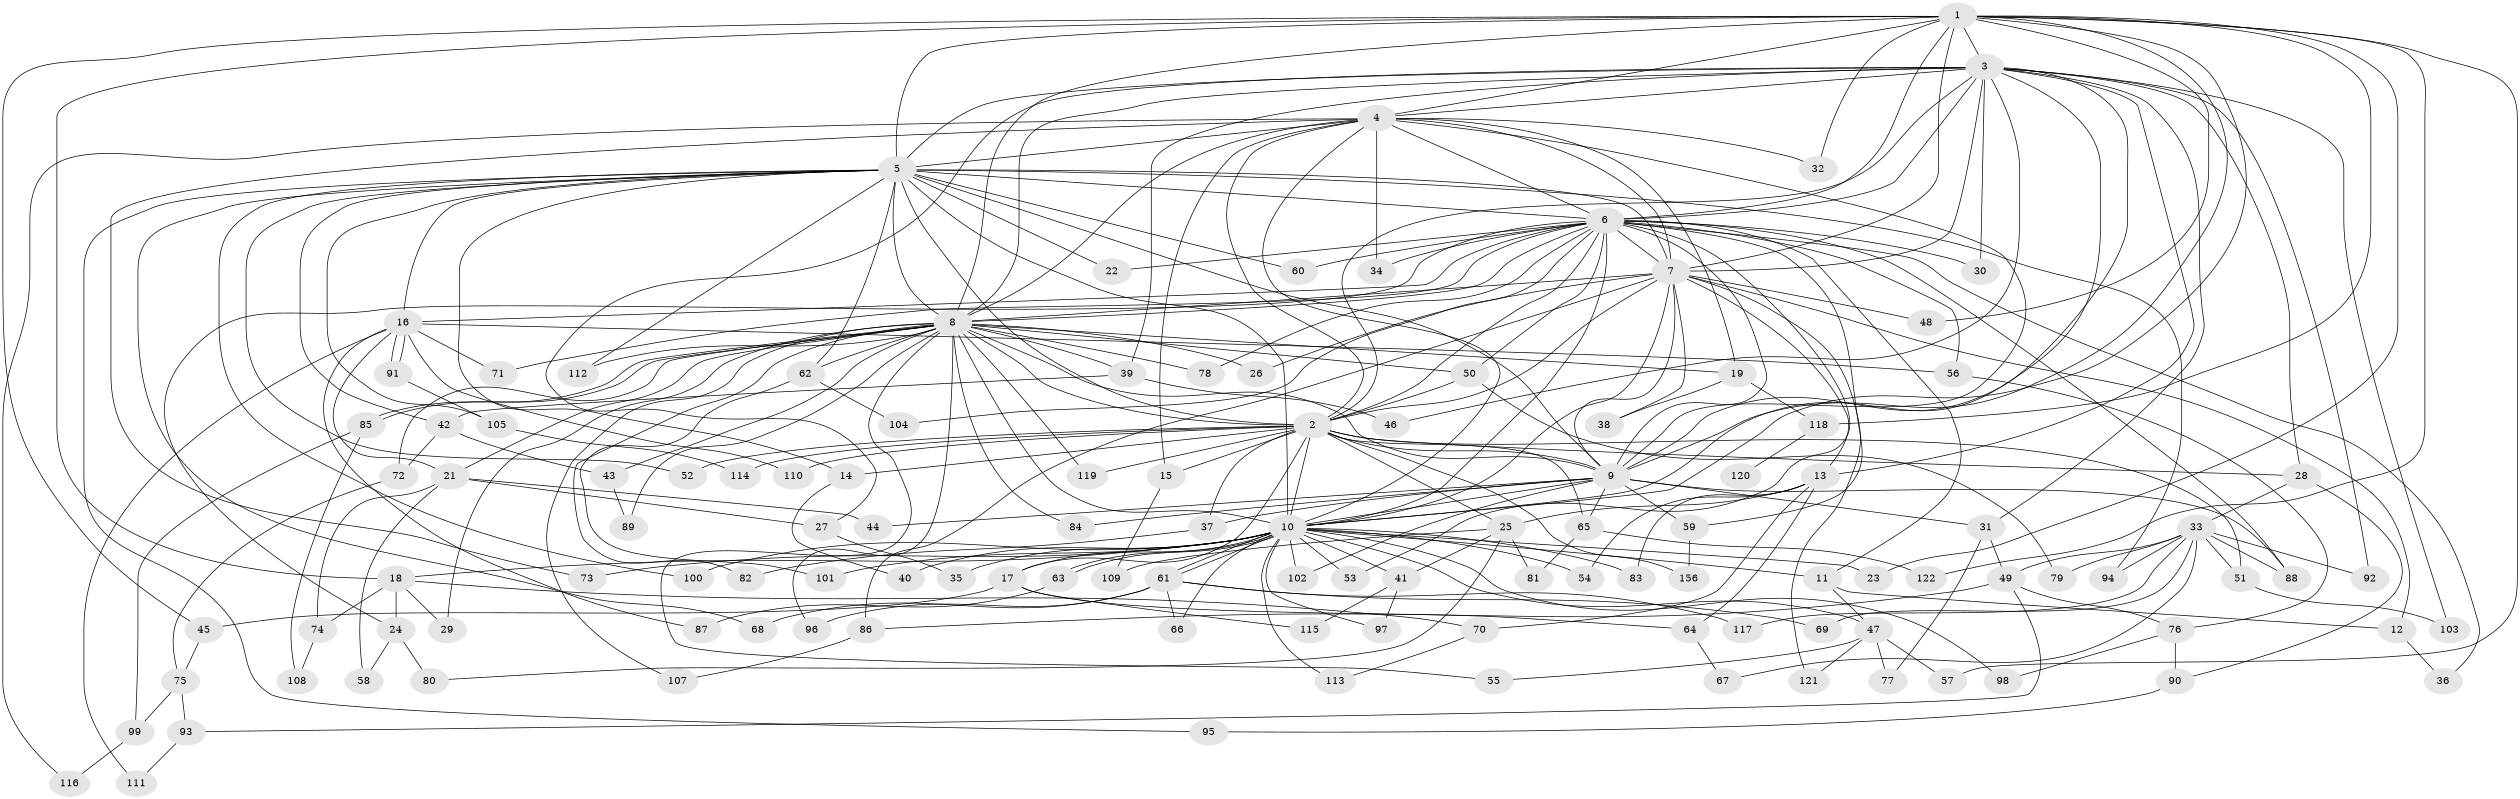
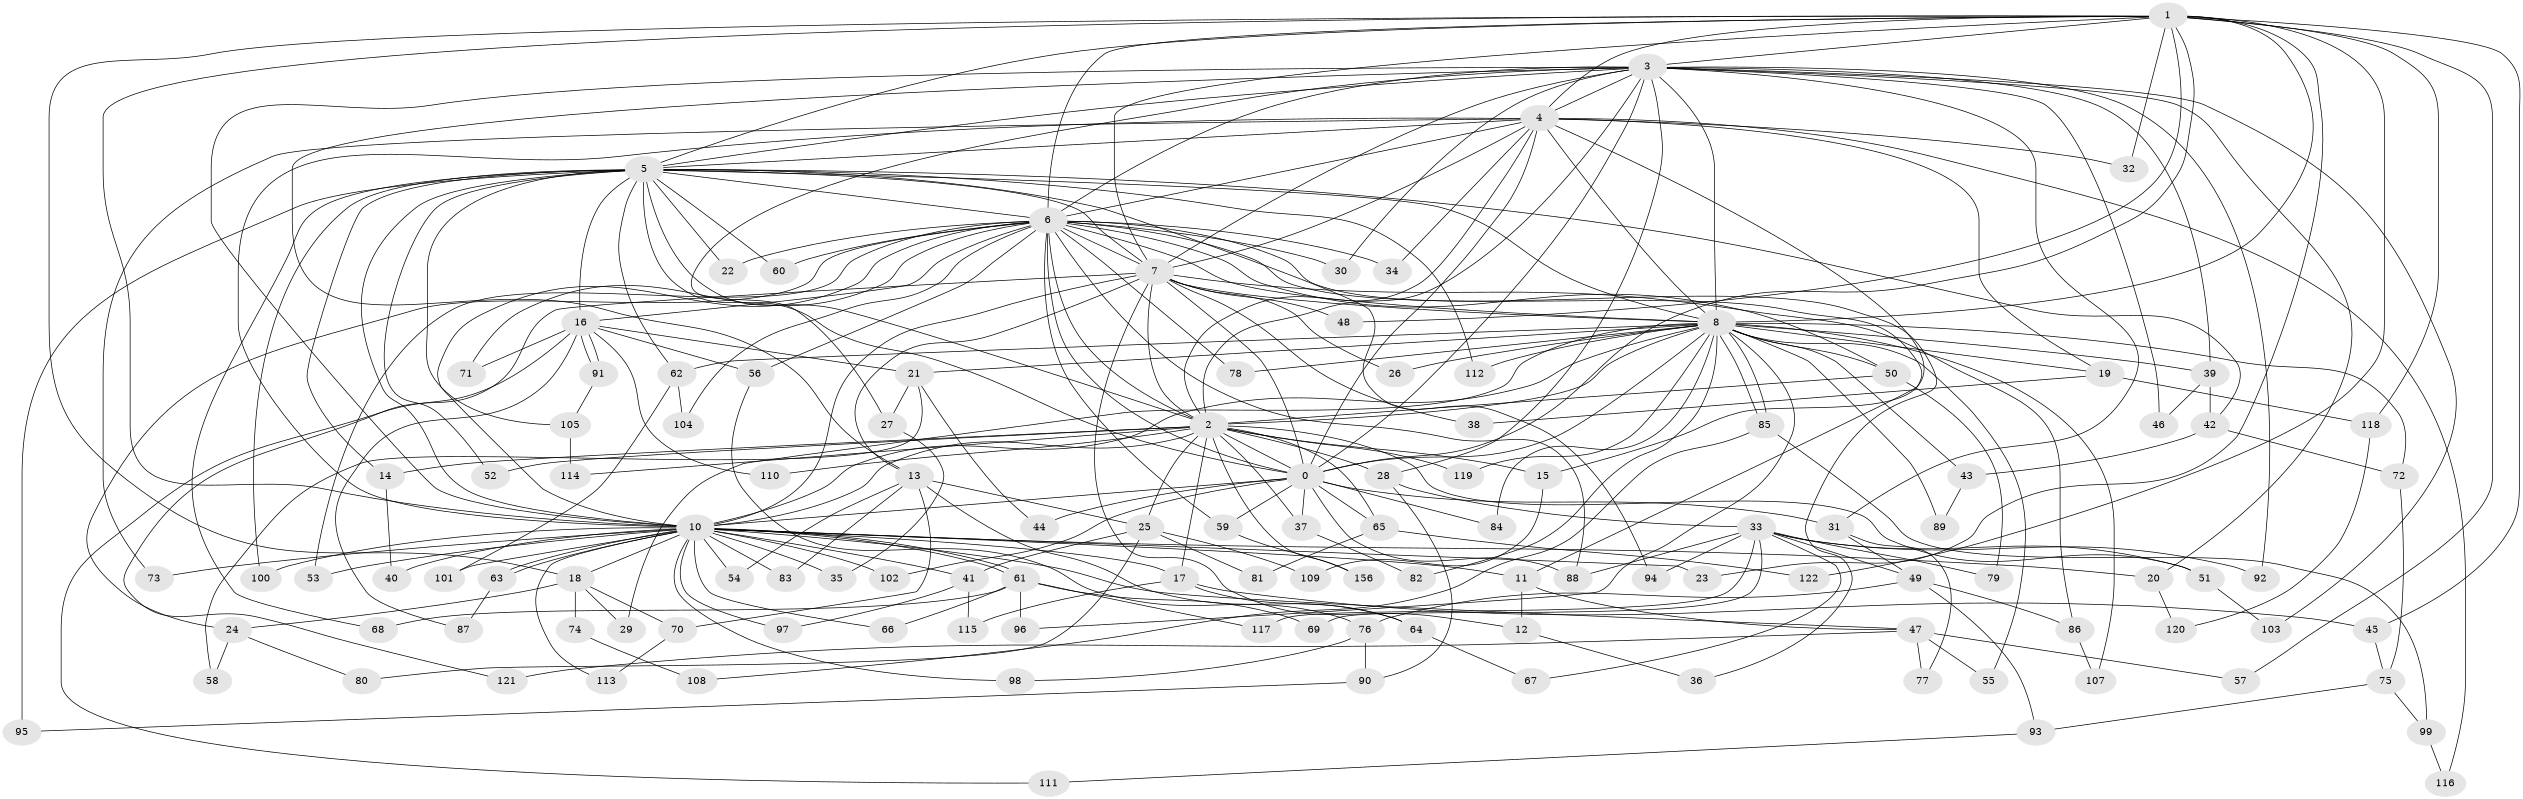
(1611, 476) -> (1306, 476)
(346, 516) -> none
none -> (2154, 579)
